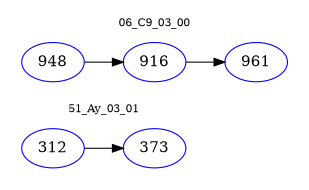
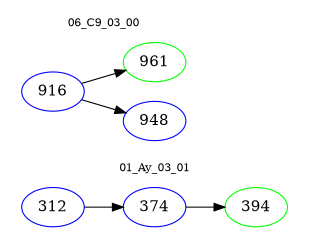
(98, 62) -> (98, 105)
(256, 62) -> (155, 62)
(104, 110) -> (155, 168)
(155, 148) -> (155, 207)
none -> (256, 207)
